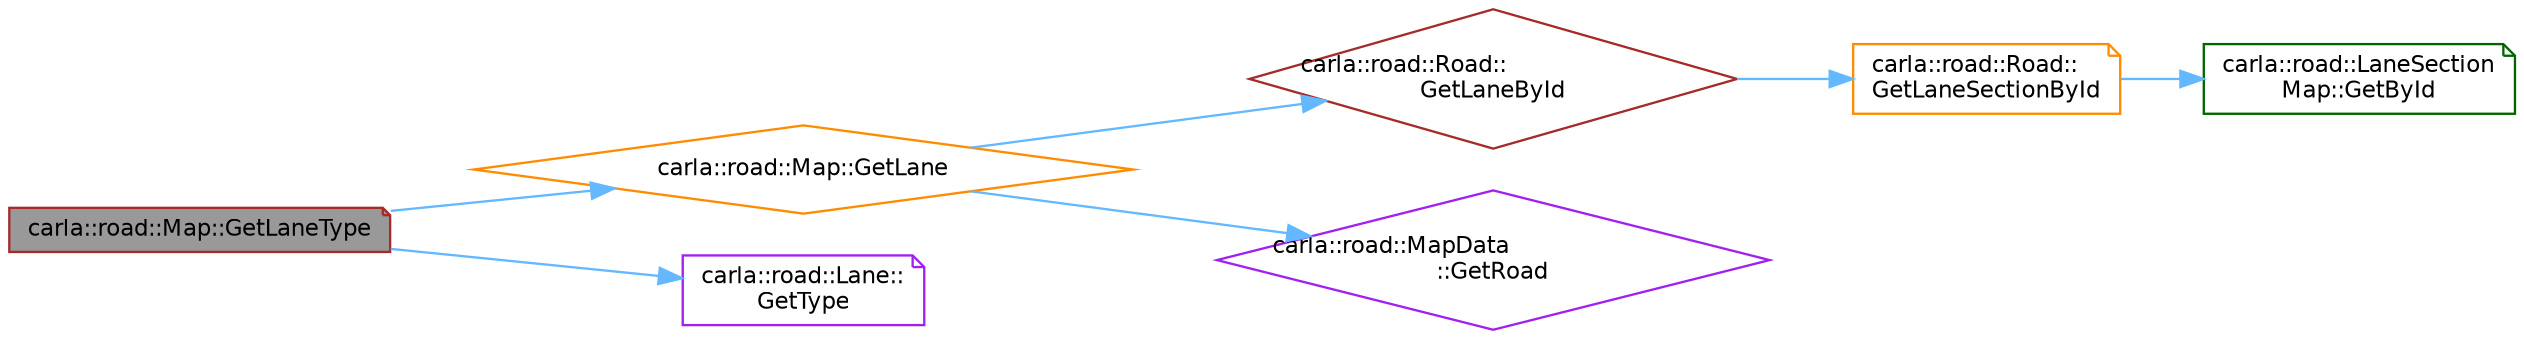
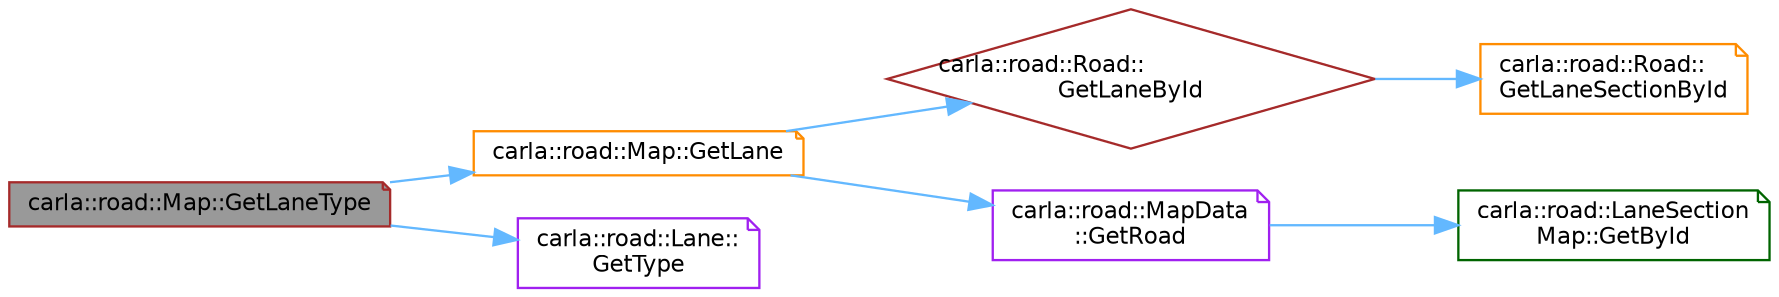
(2151, 79) -> (1352, 225)
(803, 170) -> (639, 153)
(1493, 260) -> (1131, 225)
